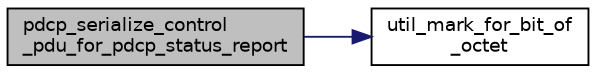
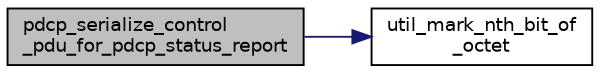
(480, 37) -> (482, 37)
